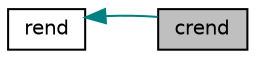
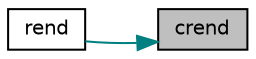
(132, 16) -> (111, 43)
